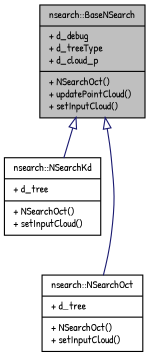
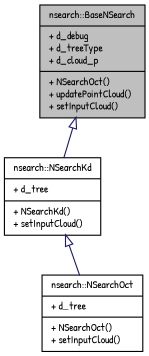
(114, 202) -> (74, 261)
(44, 211) -> (42, 211)
